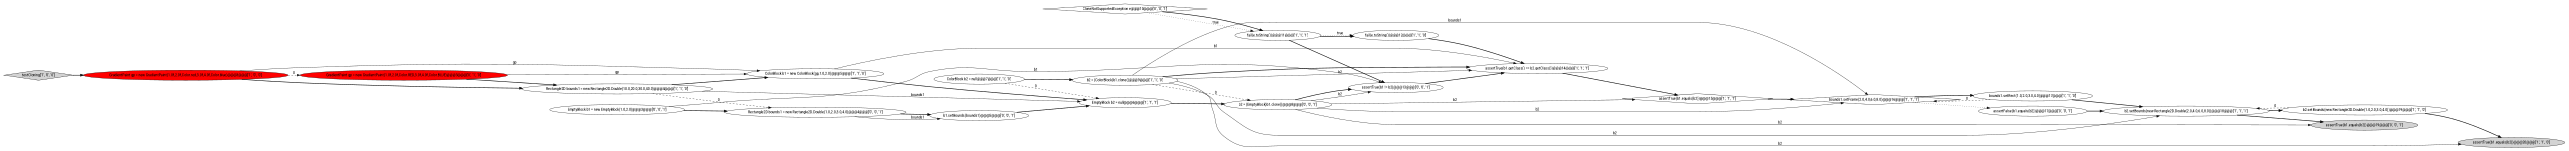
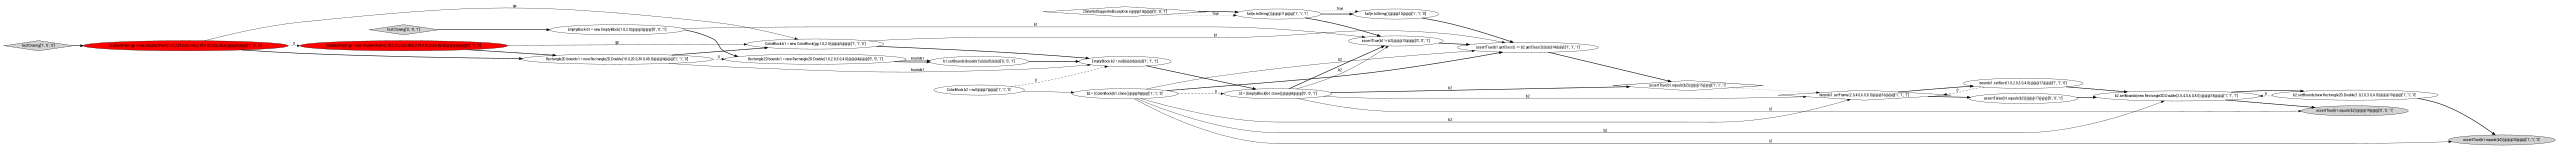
(1455, 20) -> (1450, 120)
none -> (404, 30)
(1047, 79) -> (1047, 92)
(1779, 99) -> (1773, 90)
(1482, 102) -> (1479, 90)
(1950, 105) -> (1948, 97)
